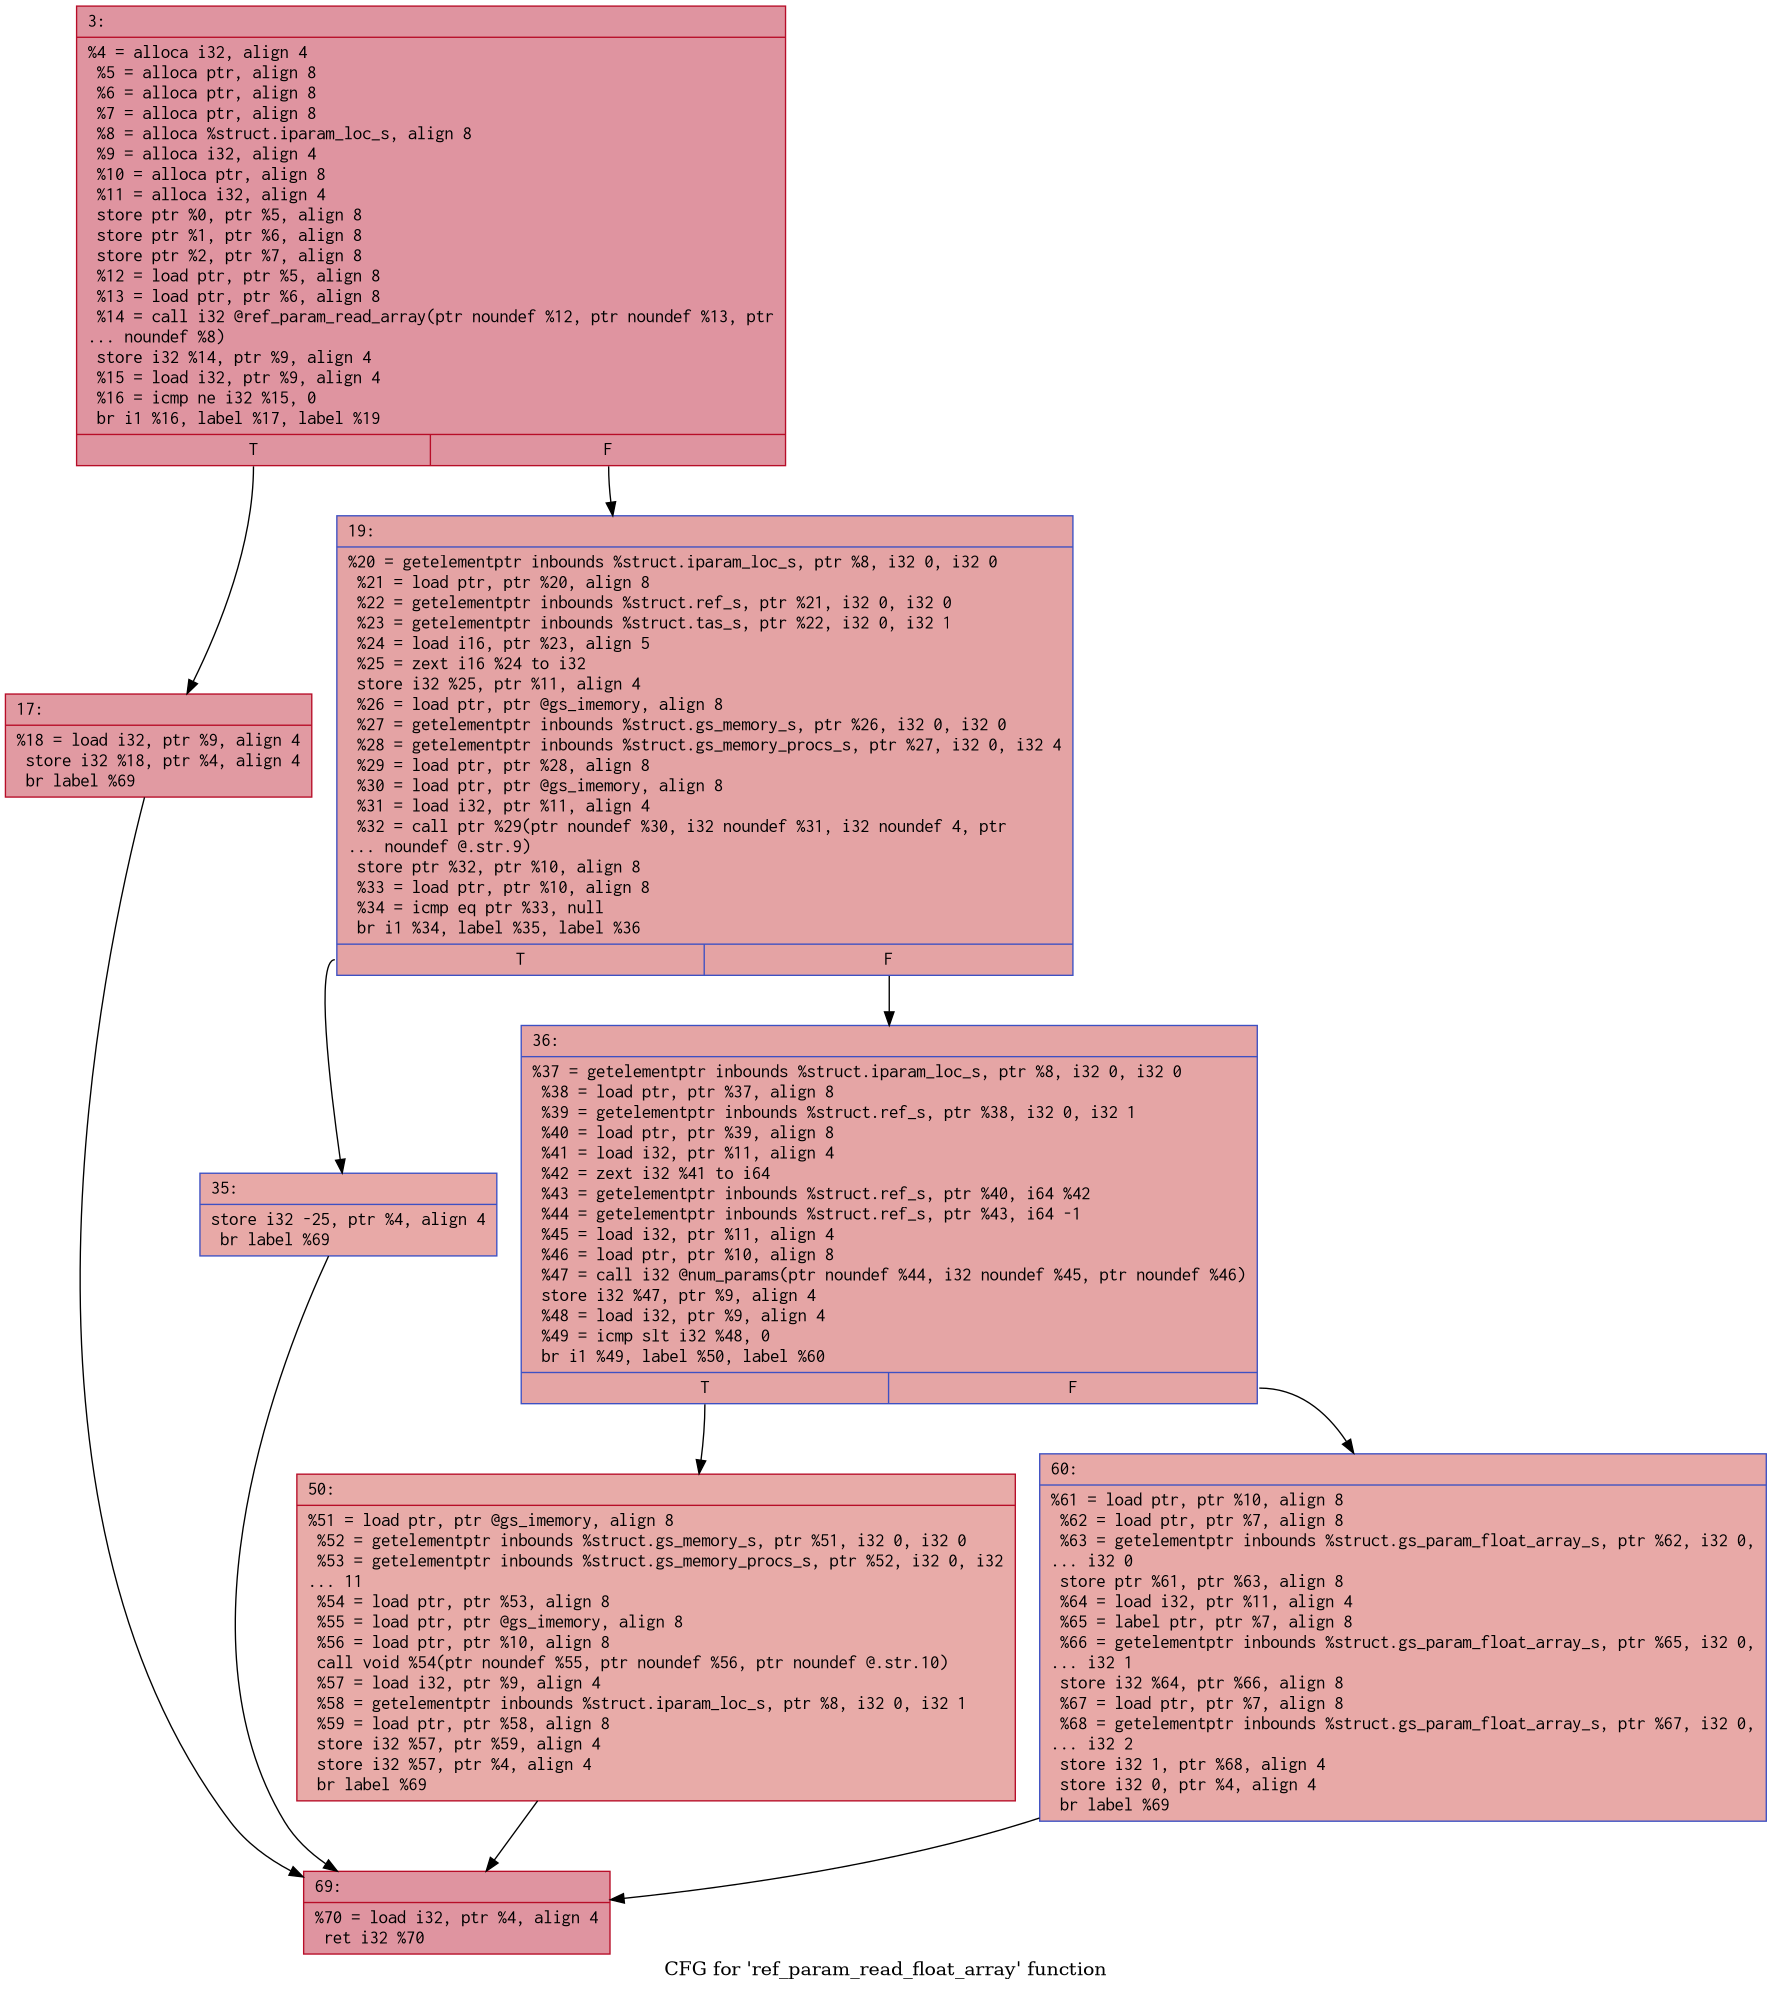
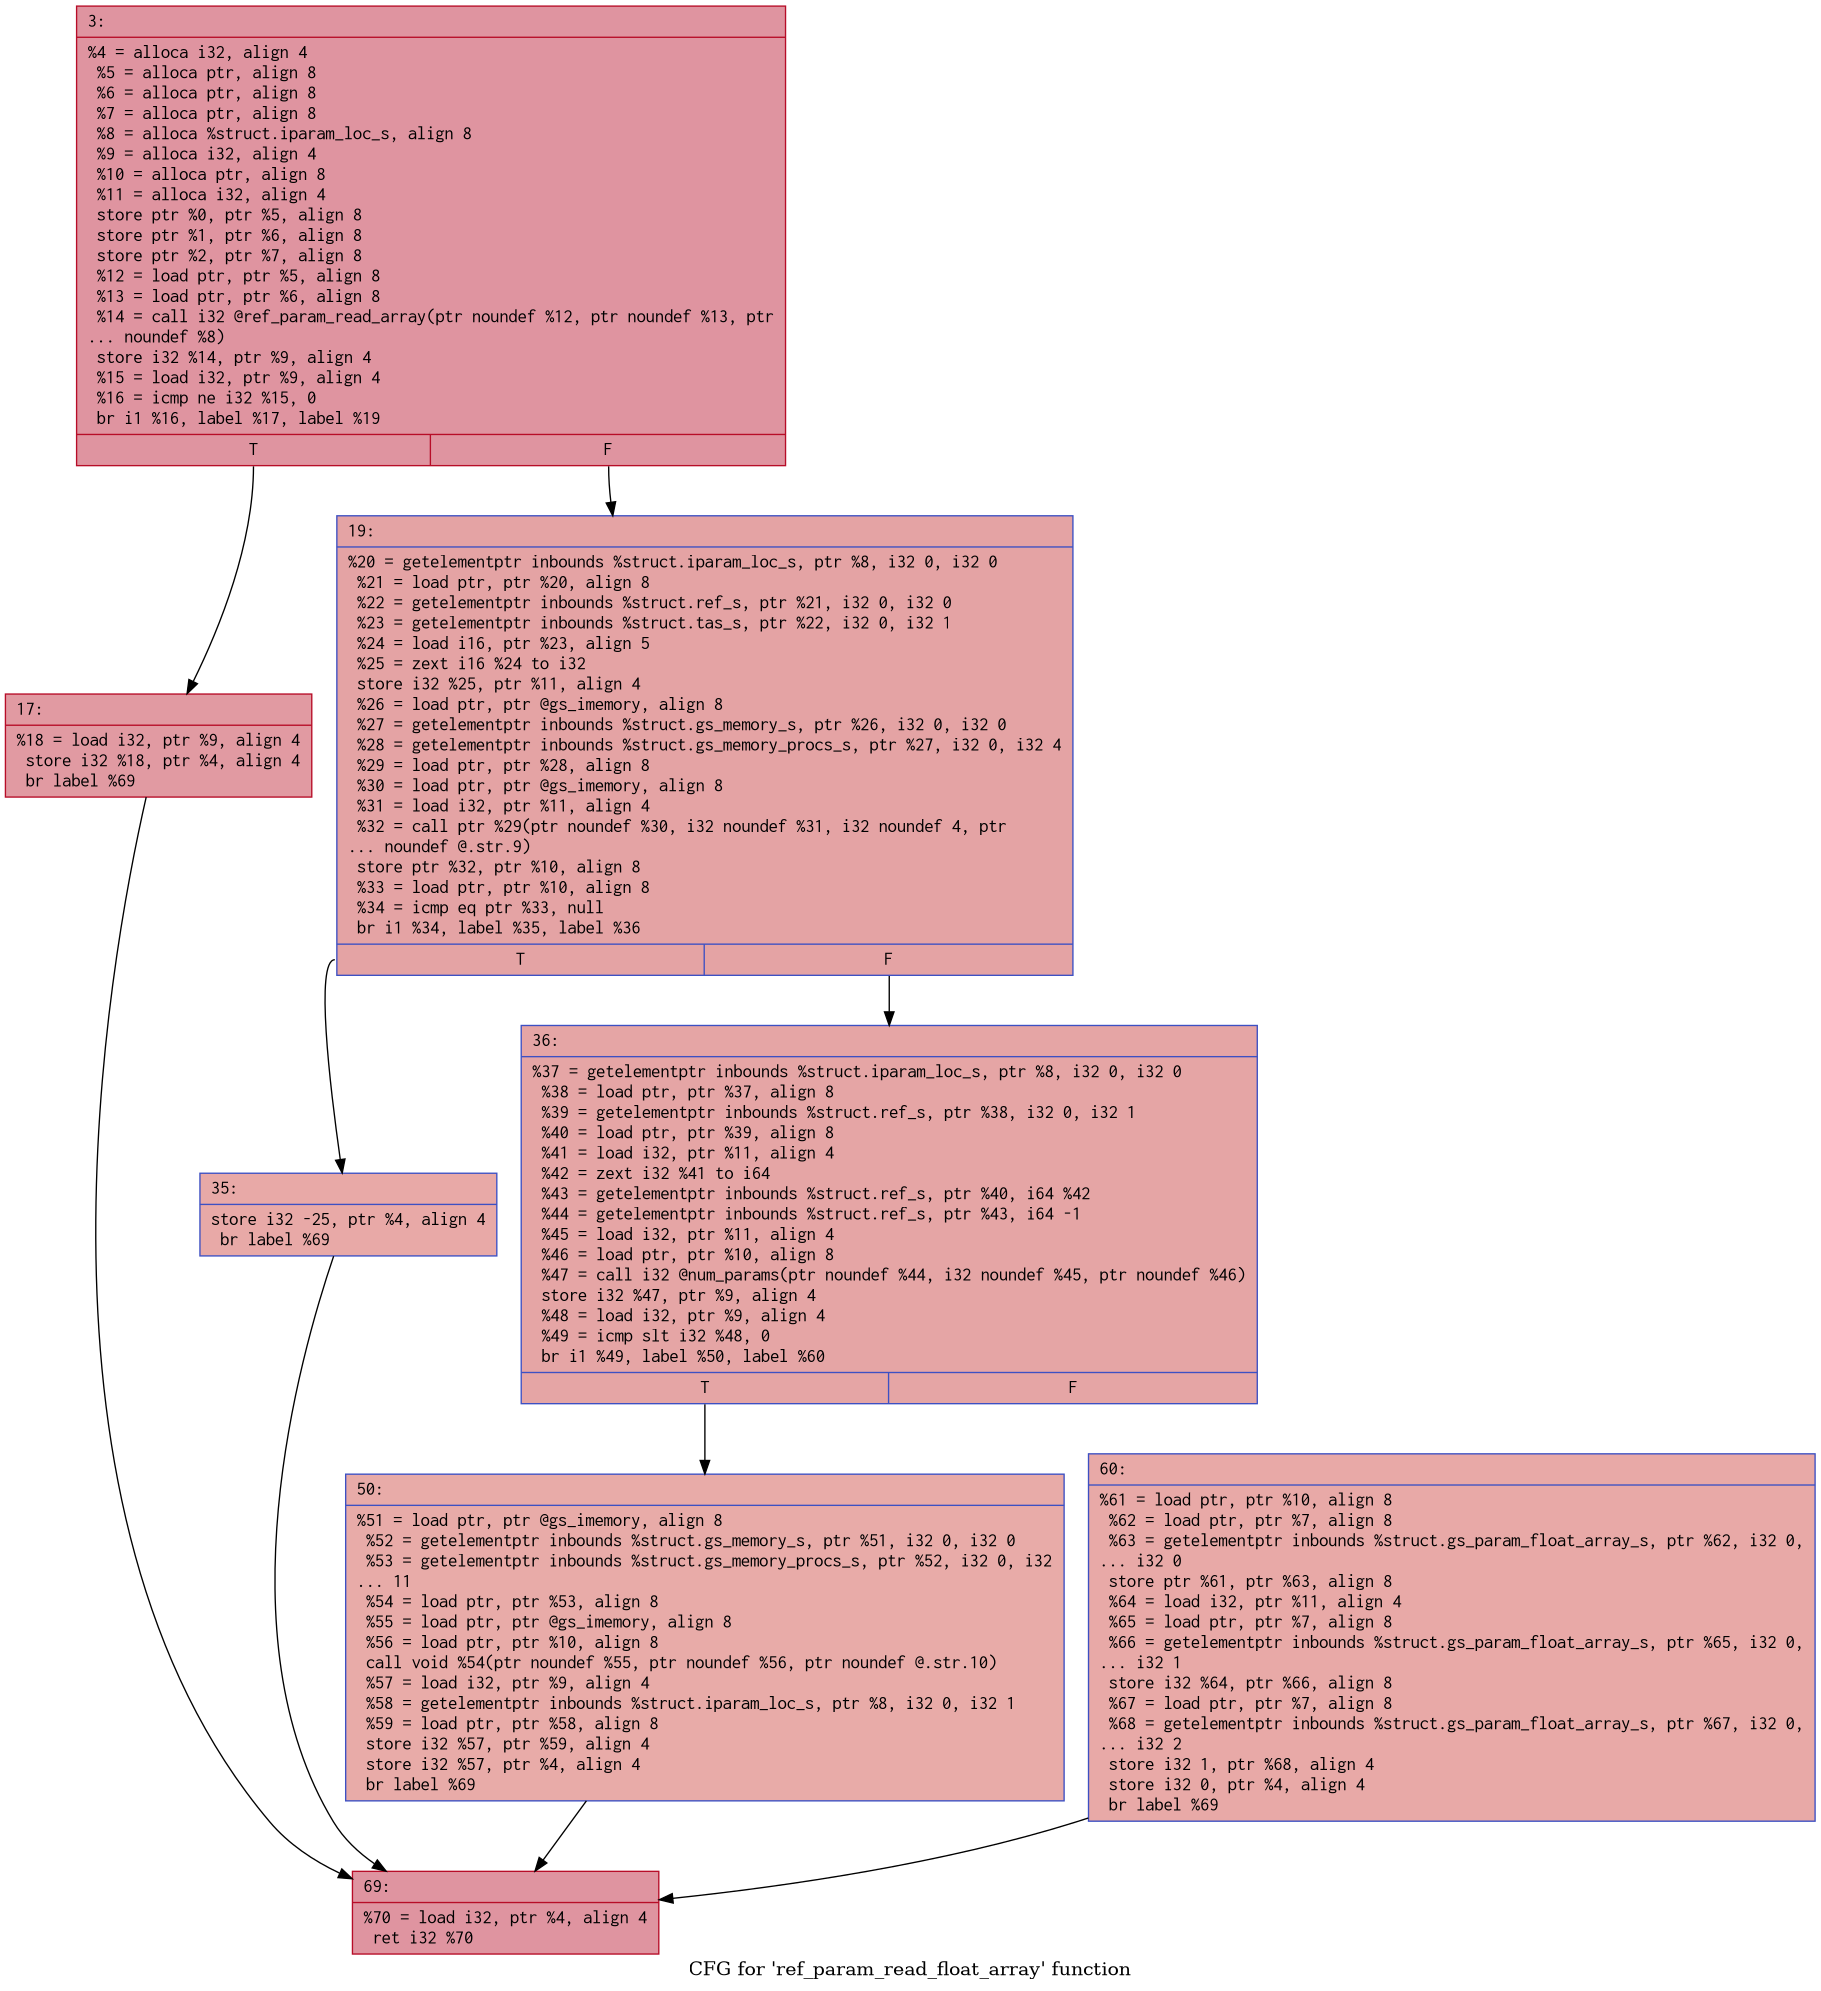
(1310, 1403) -> none
(1202, 1622) -> (1246, 1622)
(656, 1638) -> (705, 1638)
